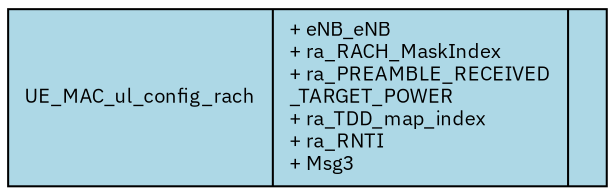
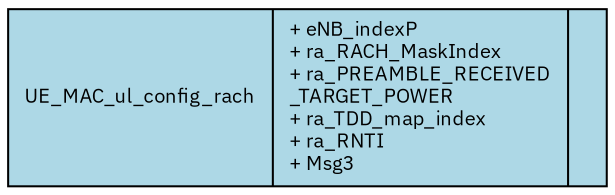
(341, 30) -> (354, 30)
